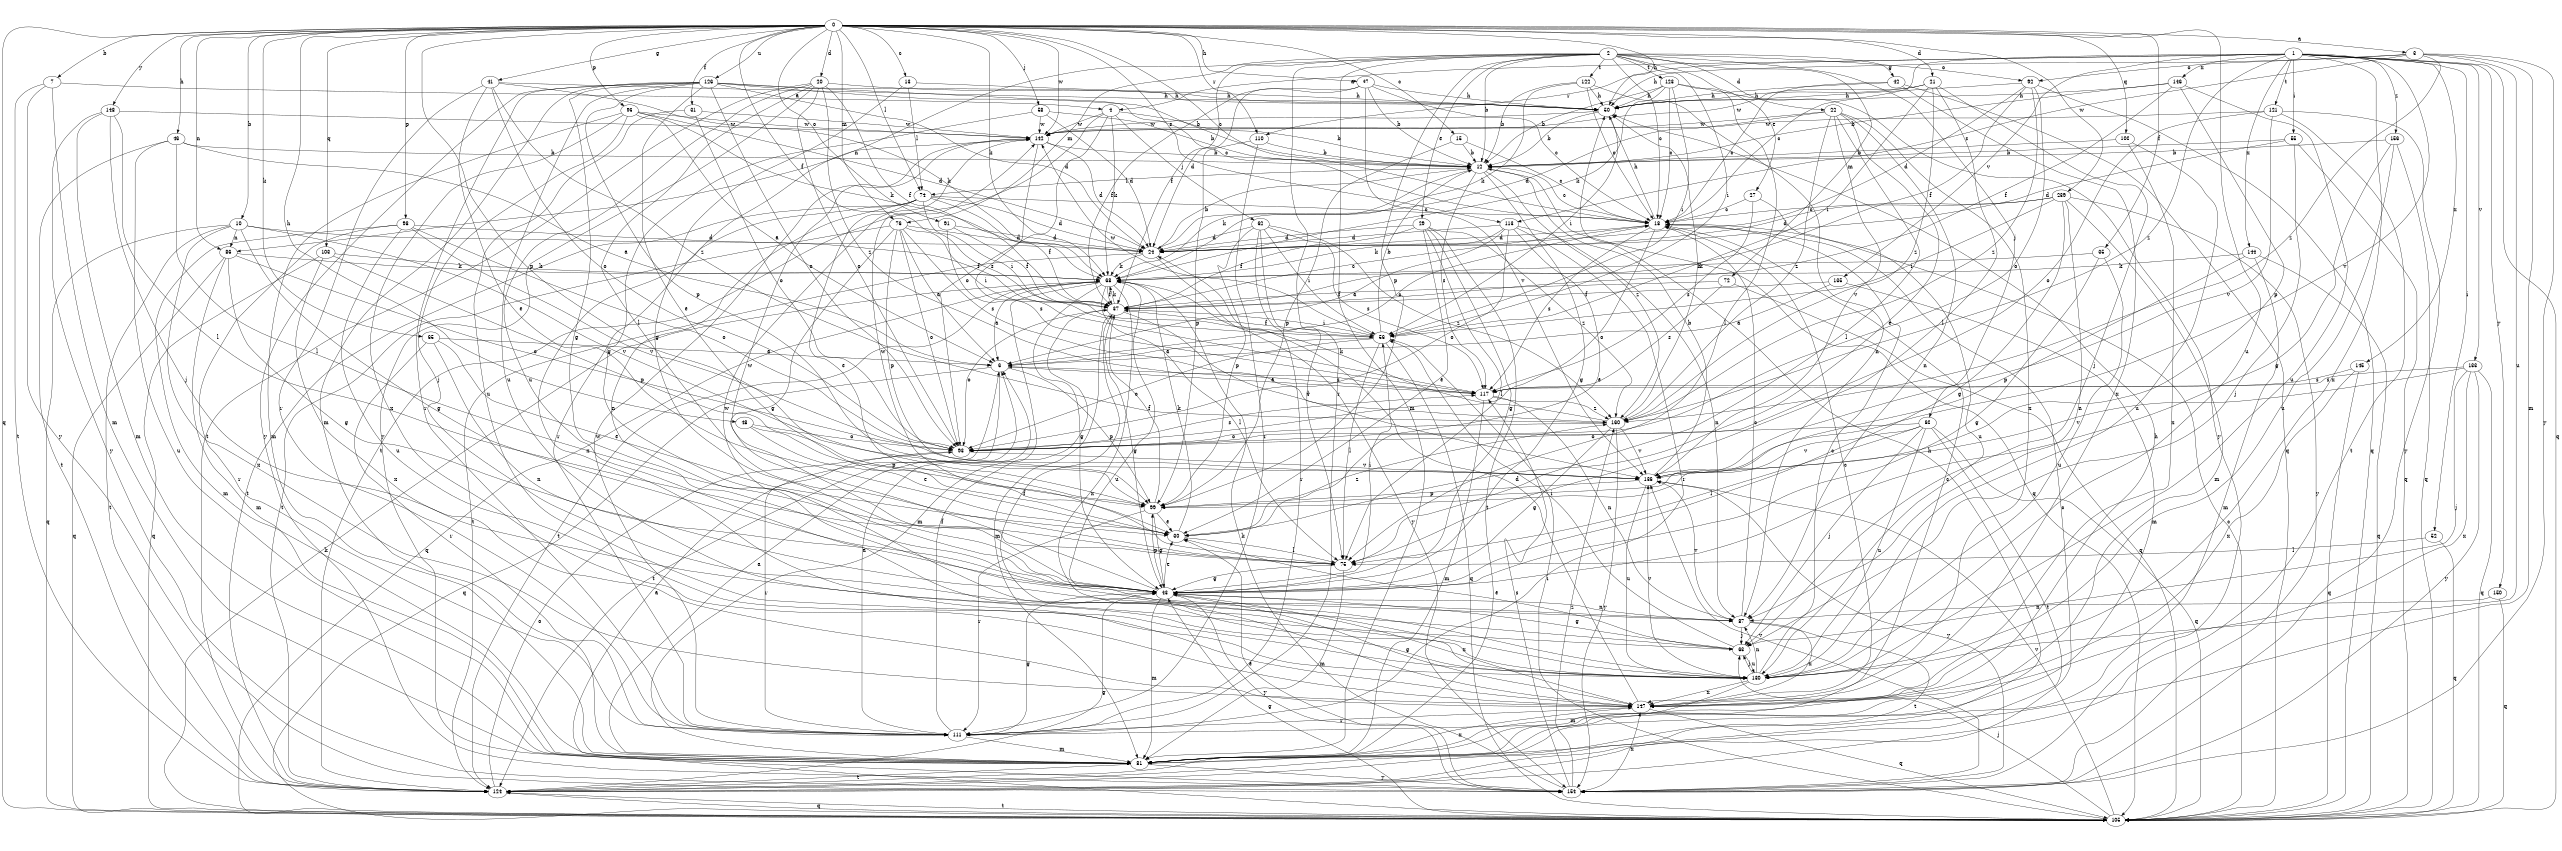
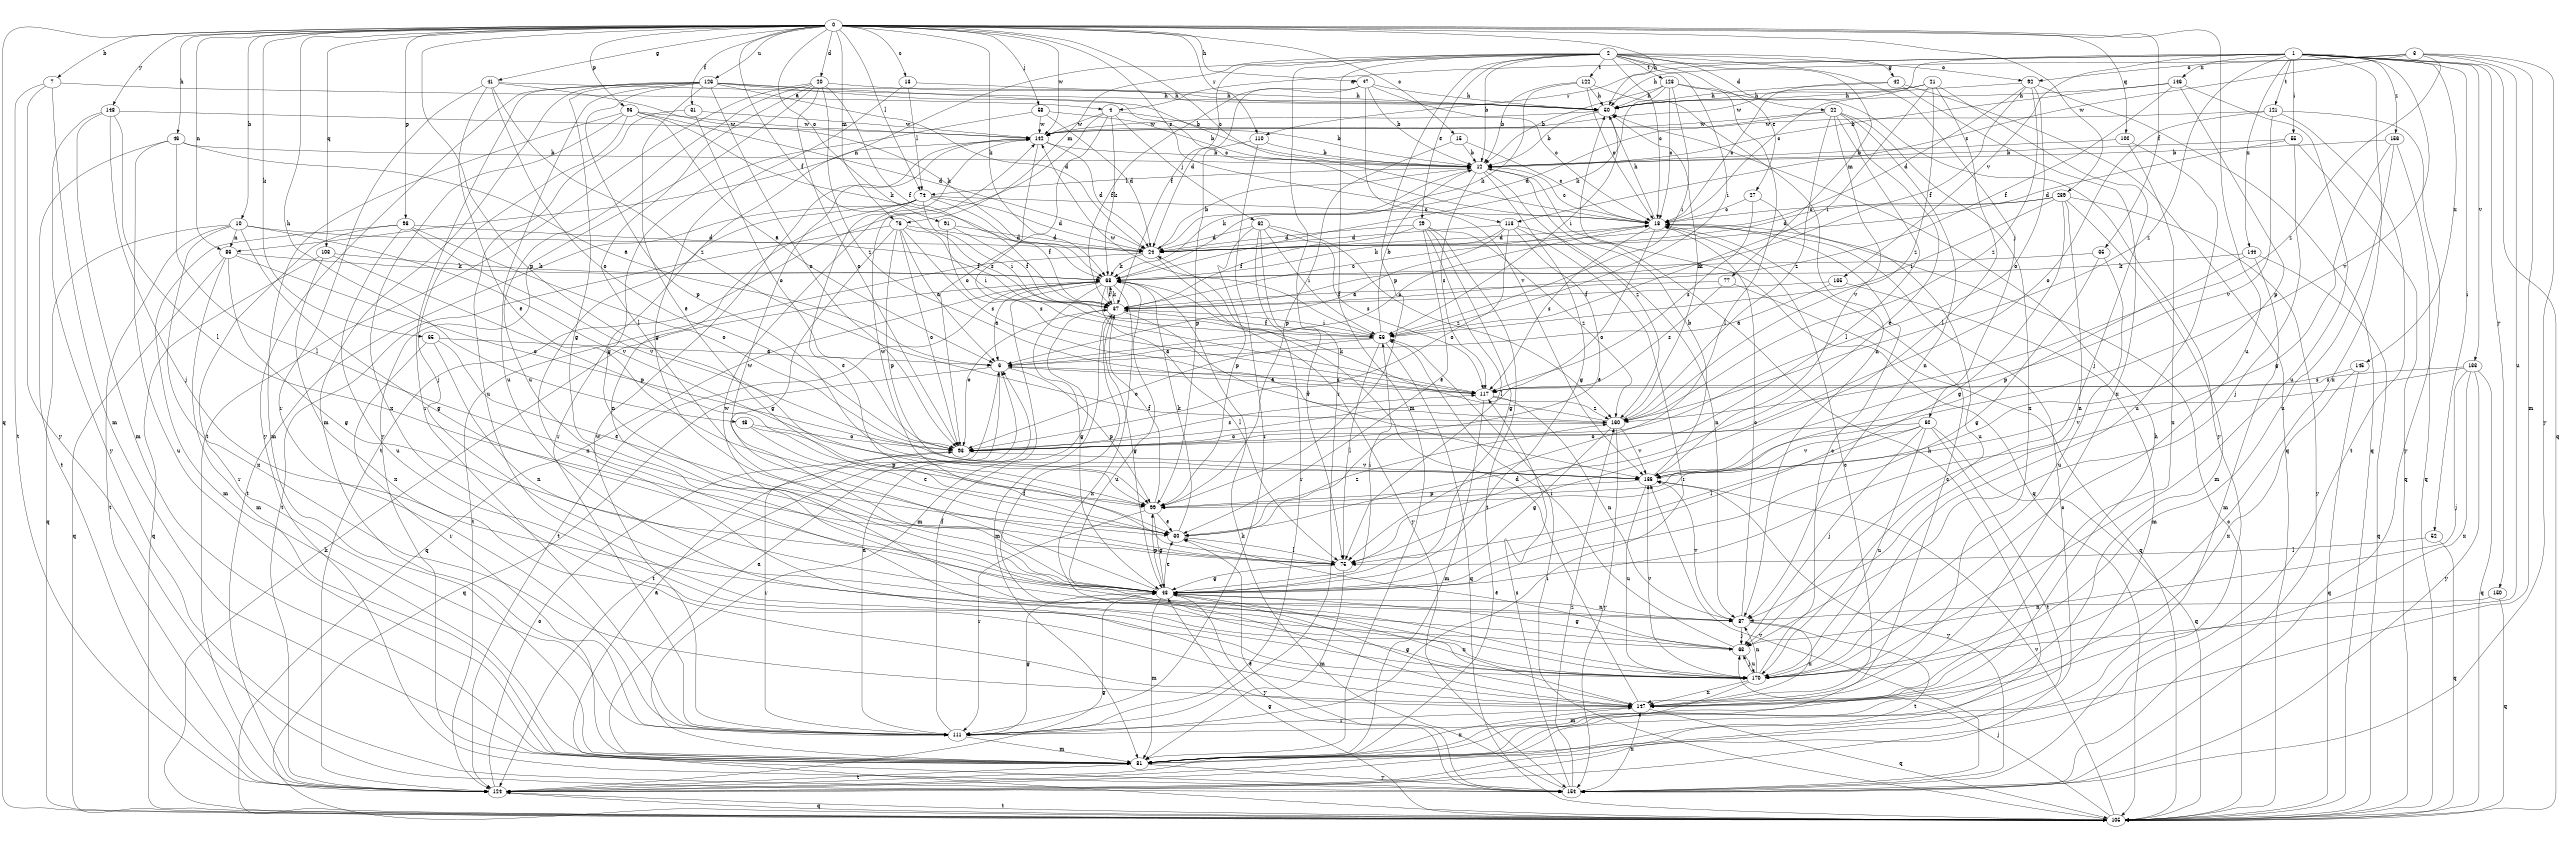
(1623, 27) -> none
(1639, 36) -> none
(1727, 281) -> (1727, 281)
(1756, 679) -> (1756, 679)
